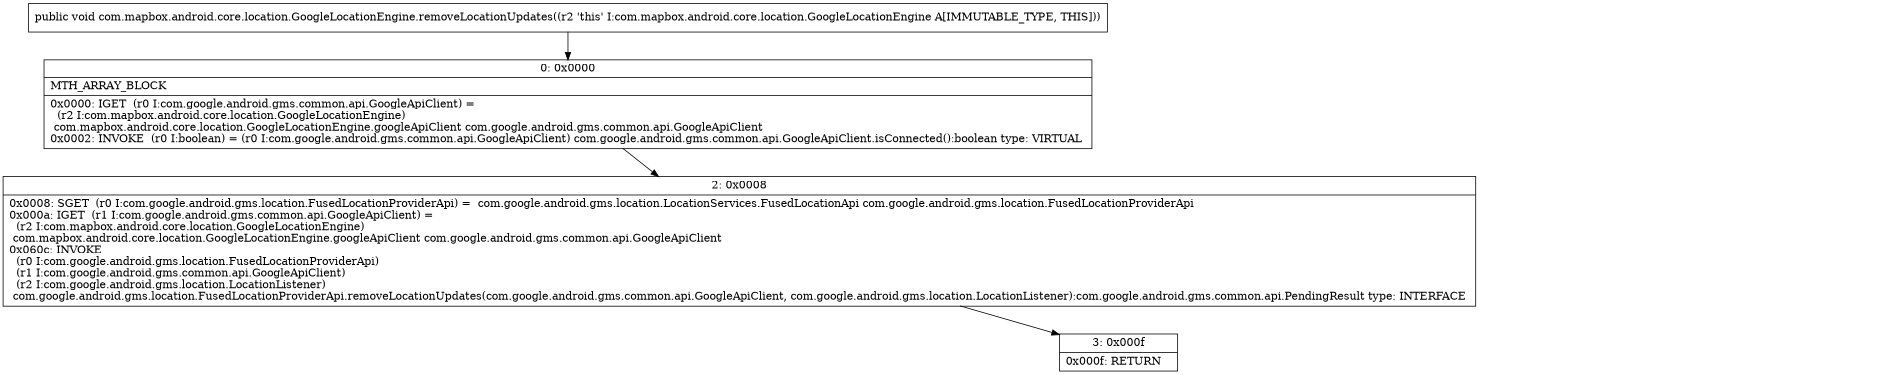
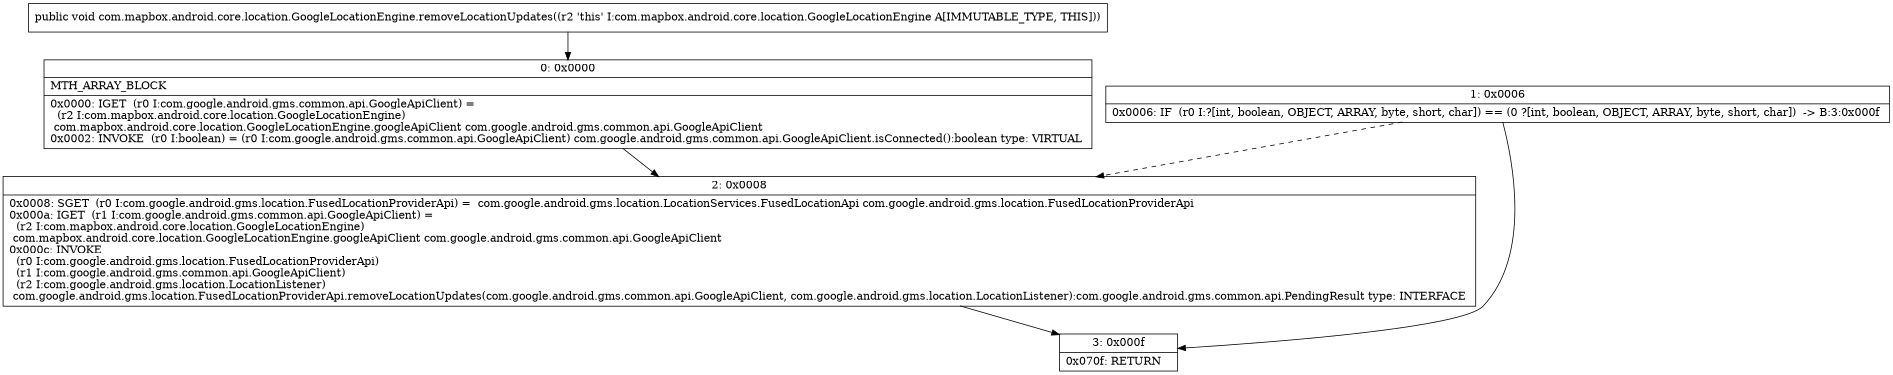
none -> (1498, 104)
(59, 250) -> (59, 250)
(1119, 361) -> (1119, 361)
